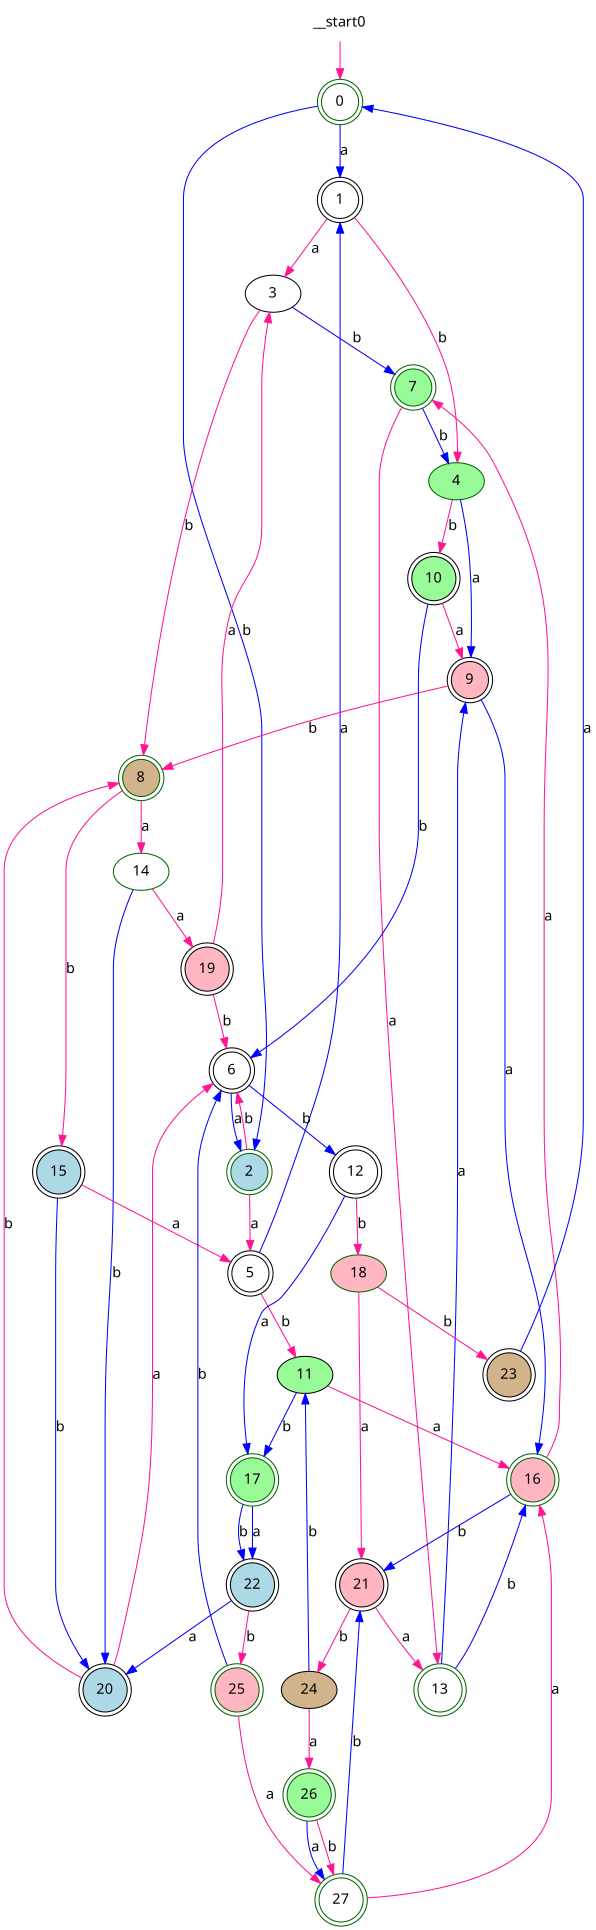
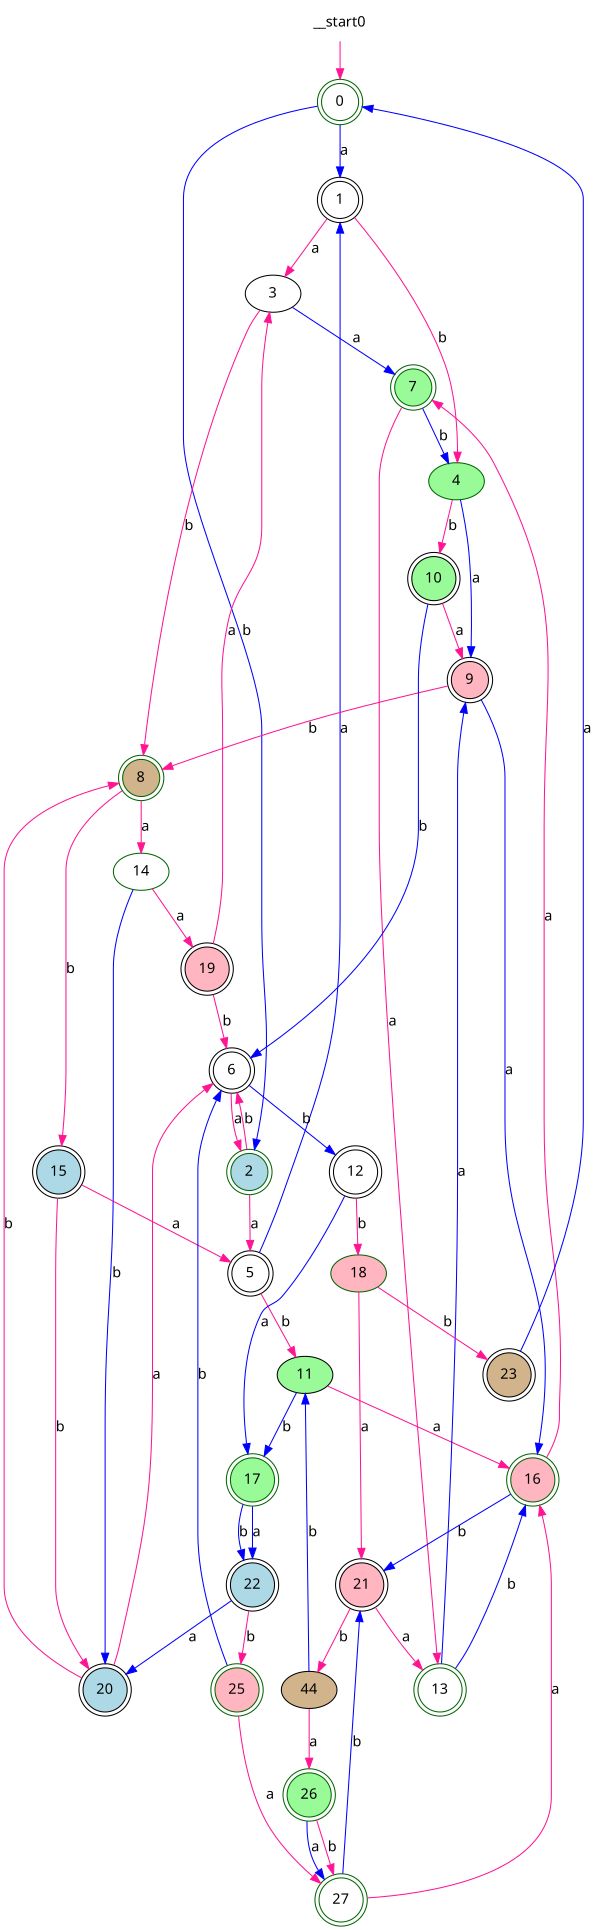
(357, 339) -> (357, 339)
(232, 1117) -> (232, 1117)
(56, 1432) -> (56, 1432)
(309, 1690) -> (309, 1690)
